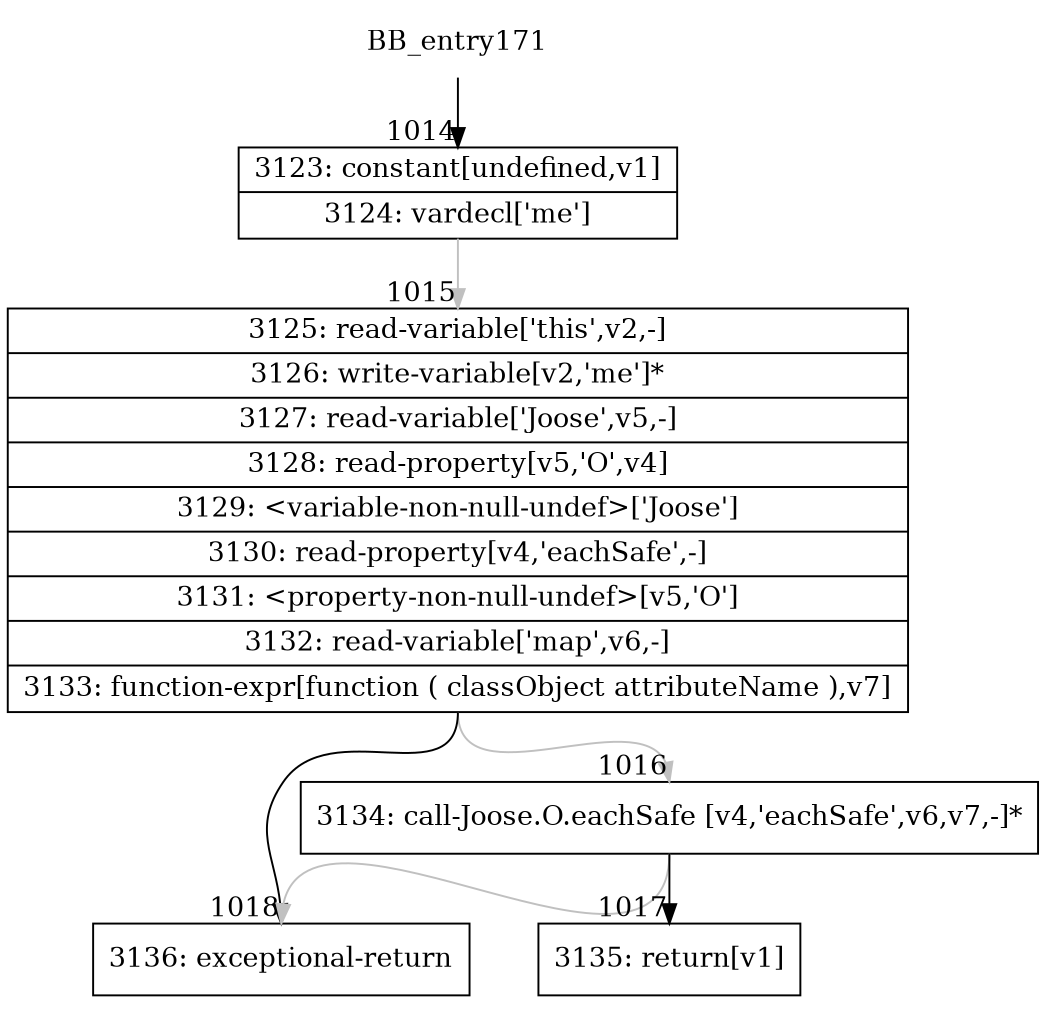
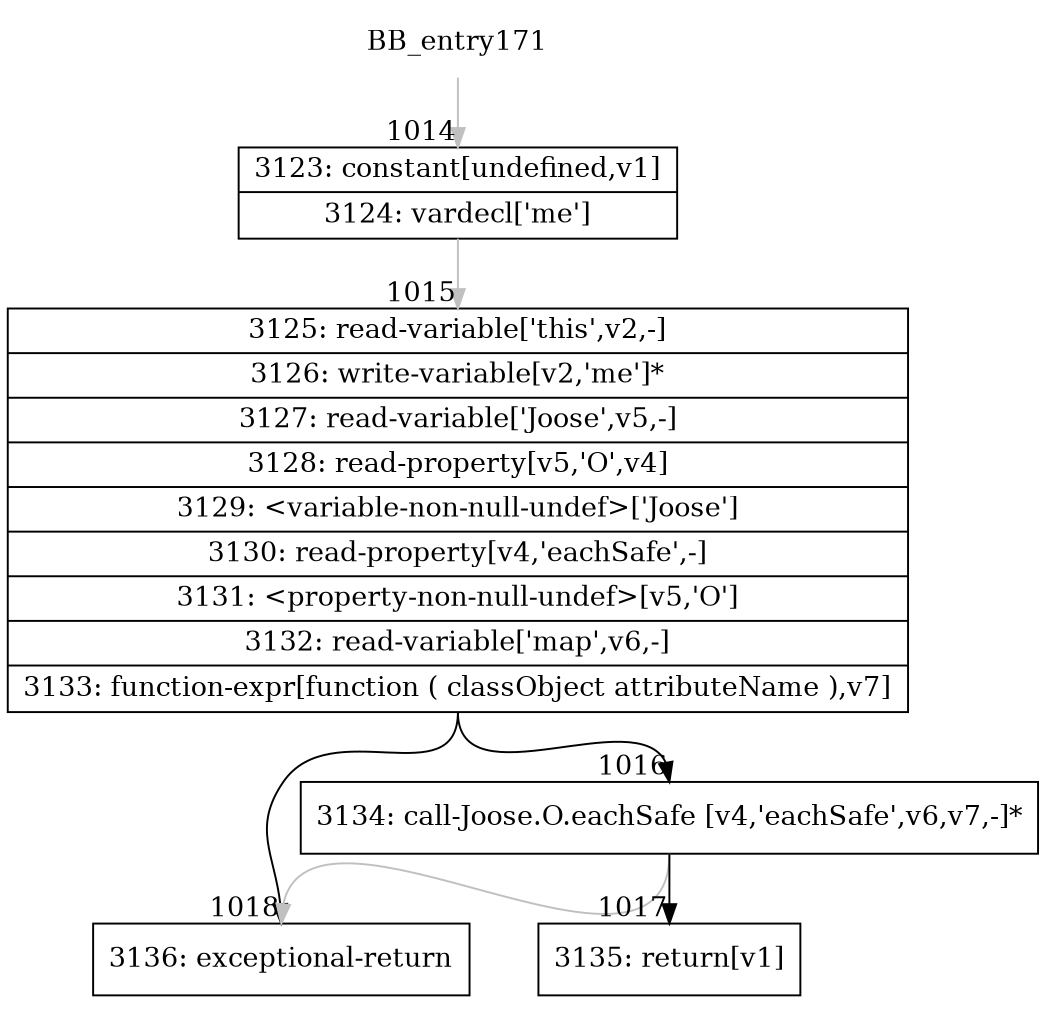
(458, 103) -> (458, 103)
(554, 748) -> (554, 748)
